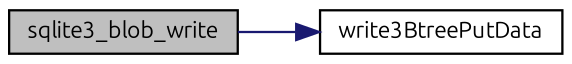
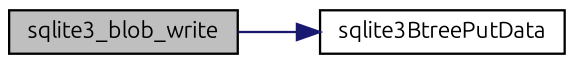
(441, 32) -> (442, 32)
